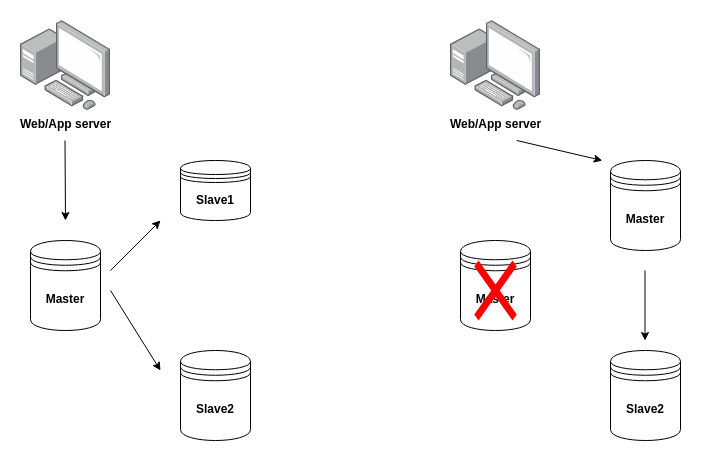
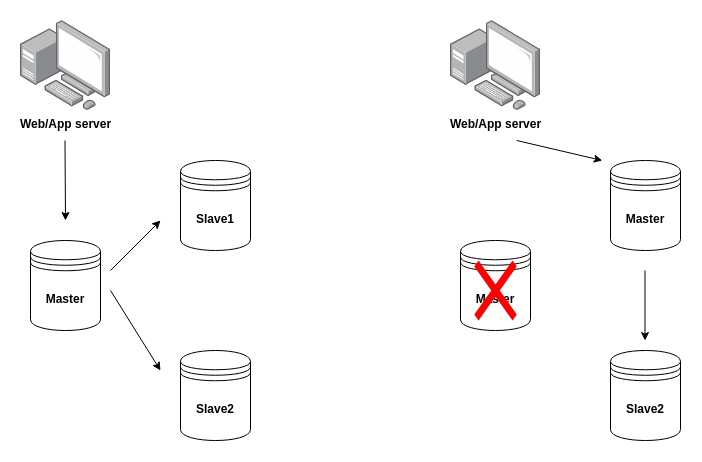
(216, 191) -> (216, 206)
